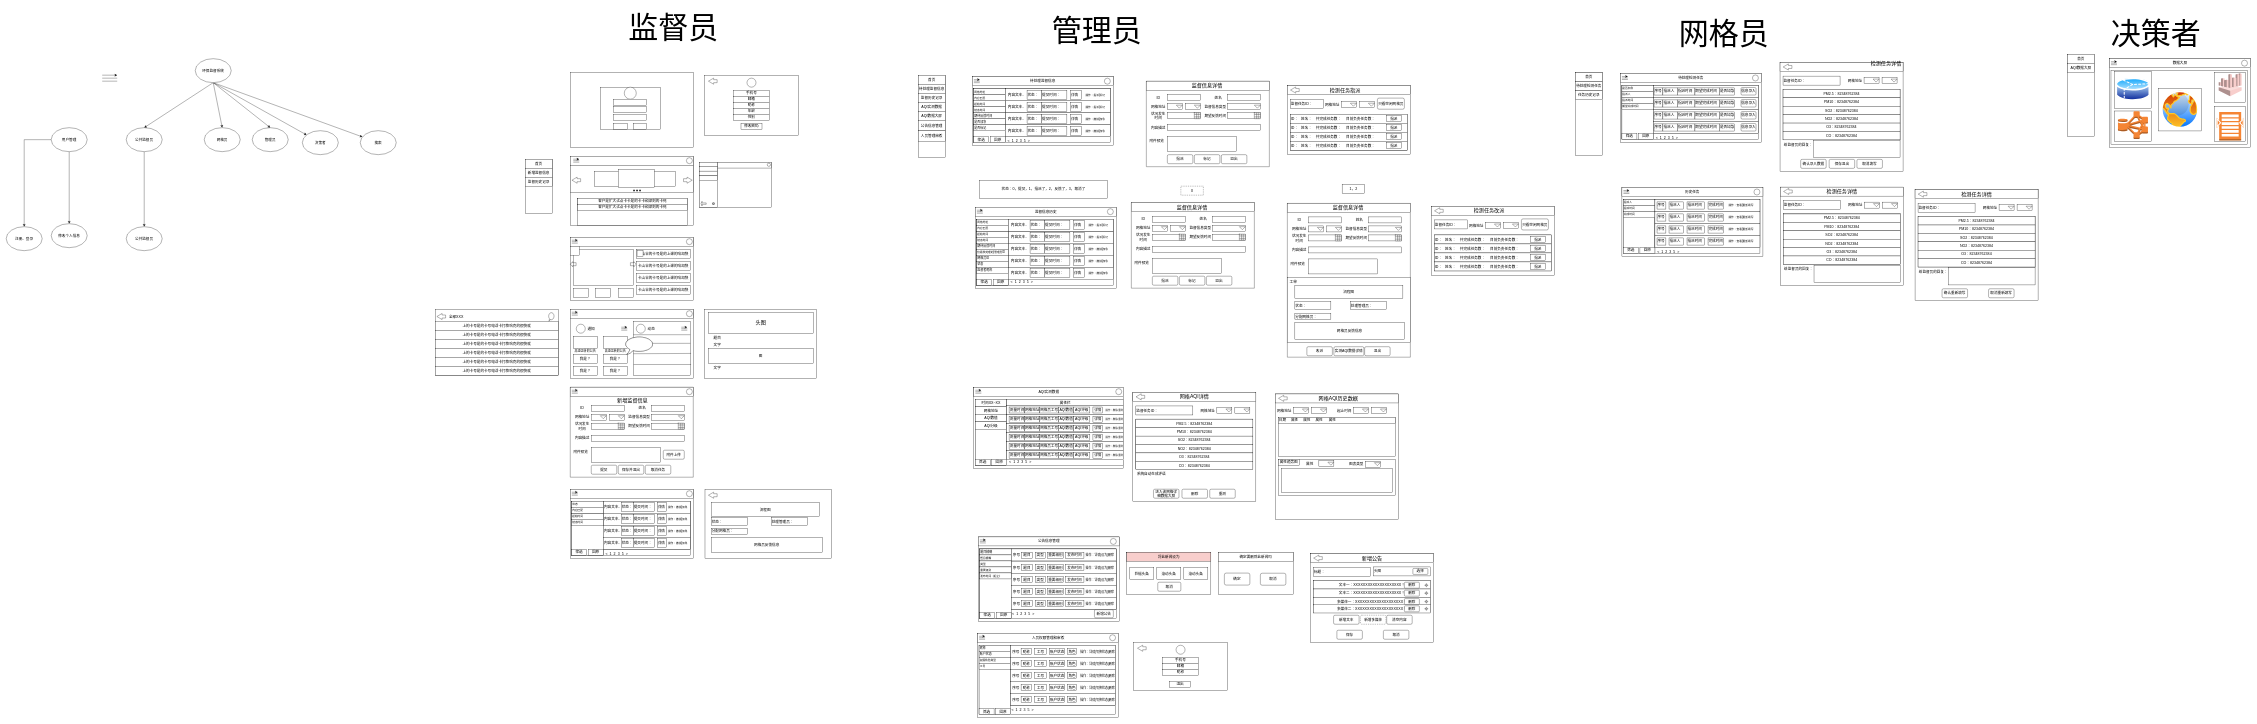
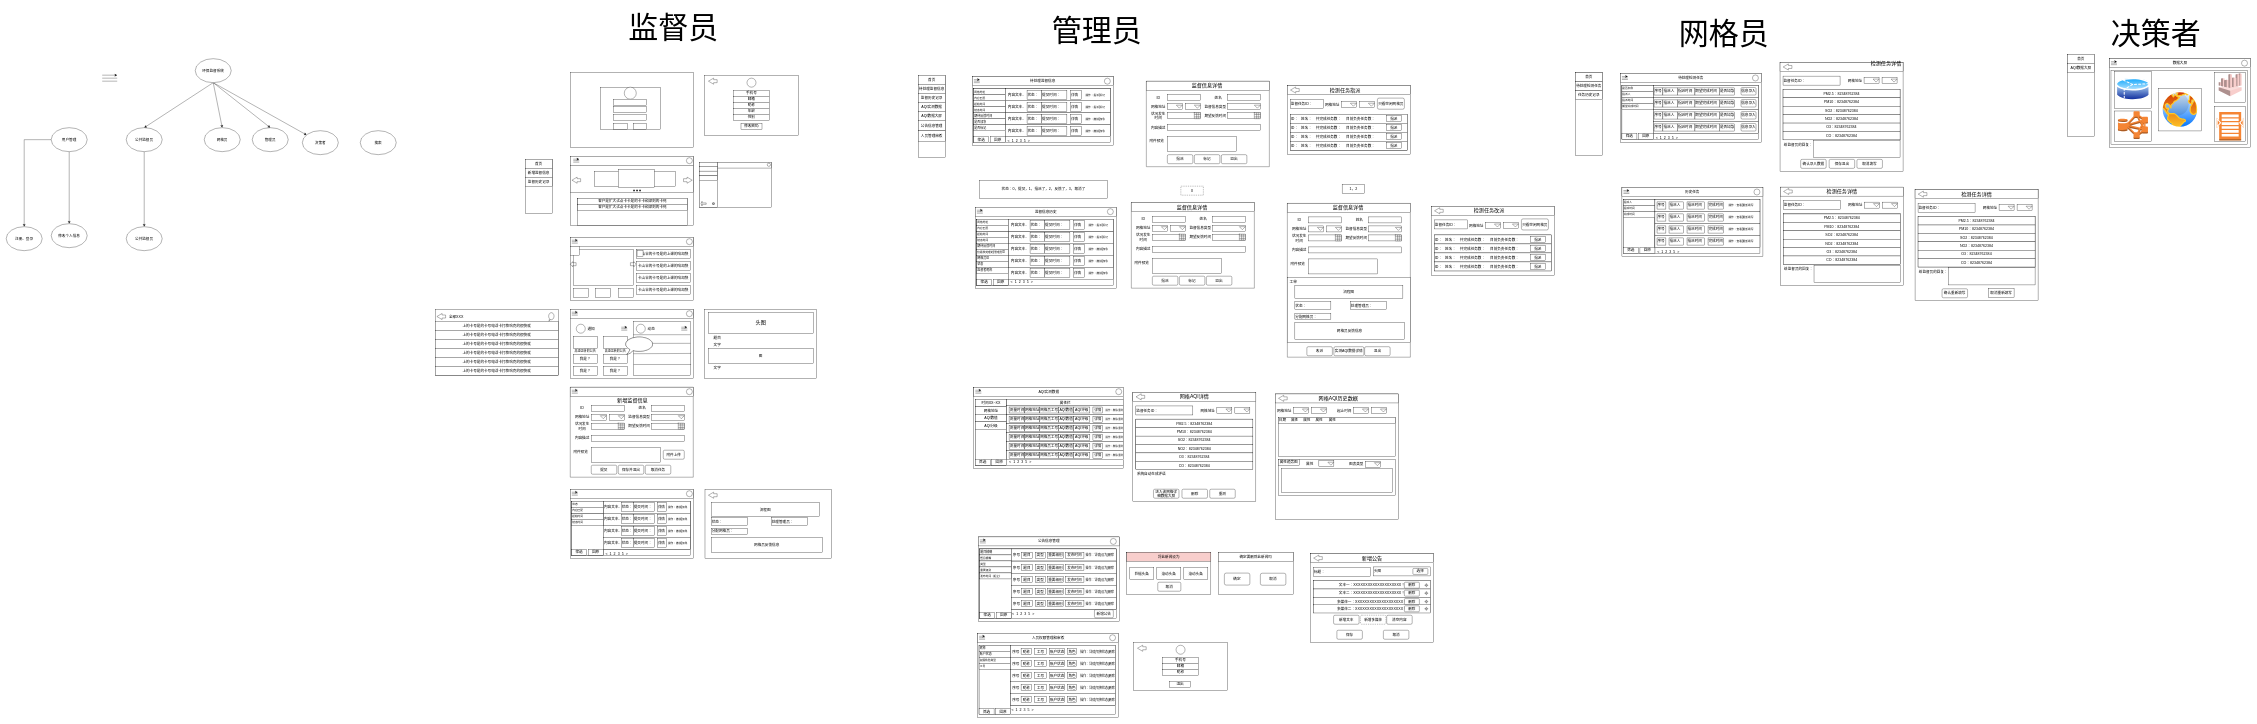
(359, 136) -> none
(2001, 293) -> (2001, 293)
